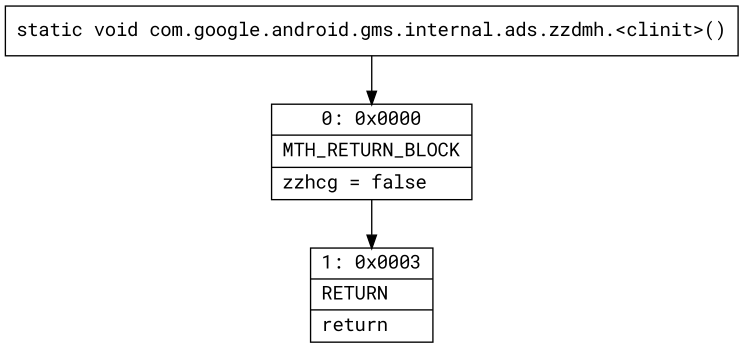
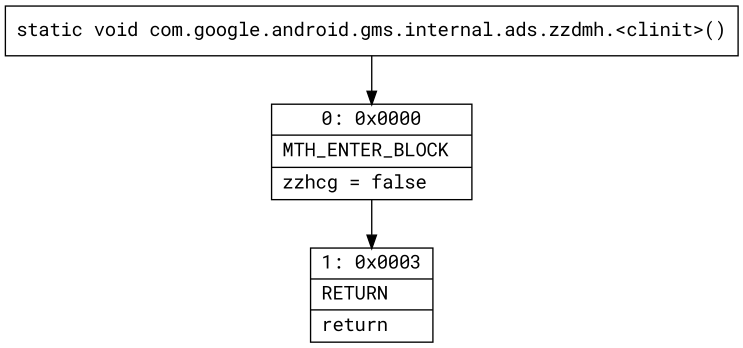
(372, 151) -> (366, 151)
